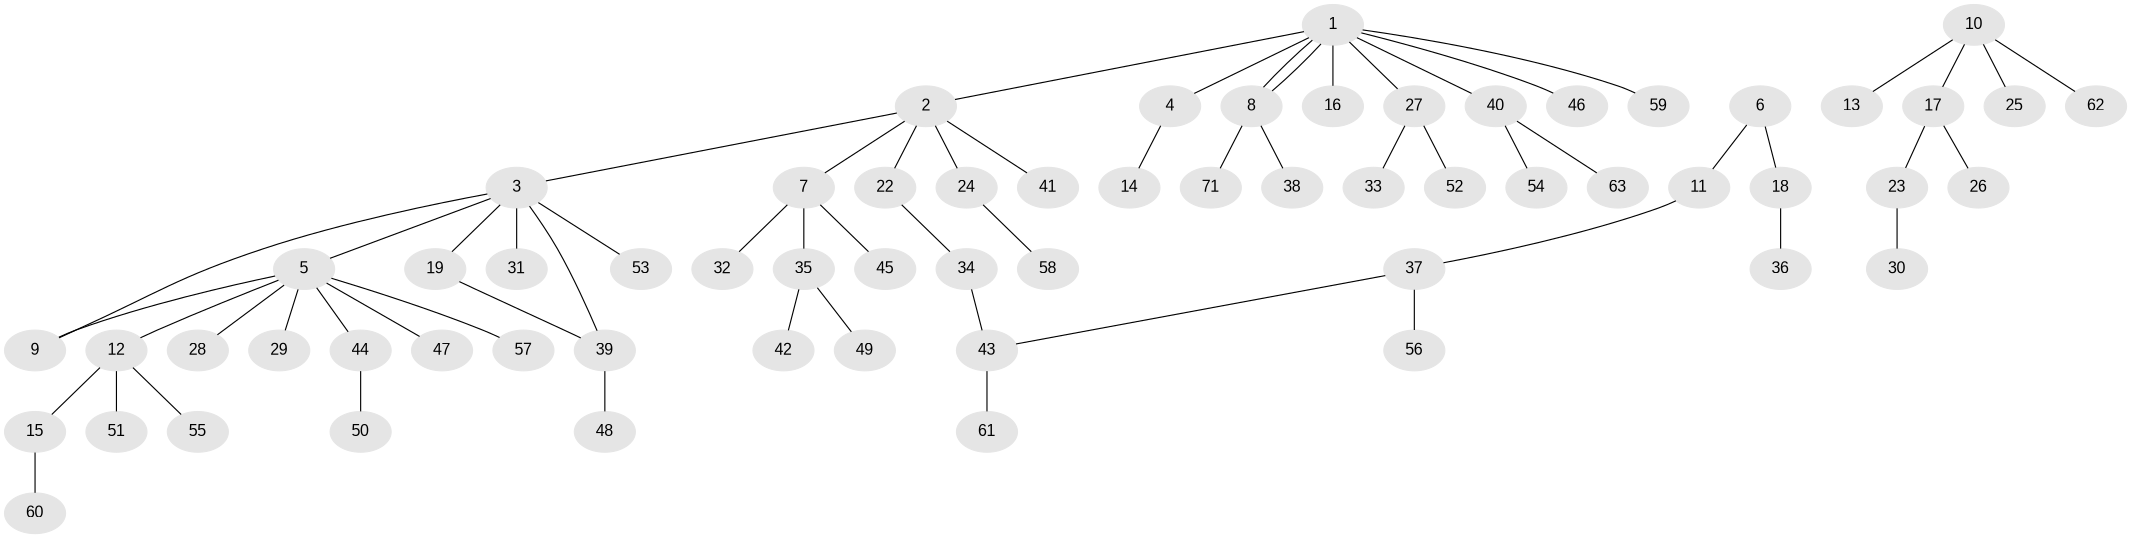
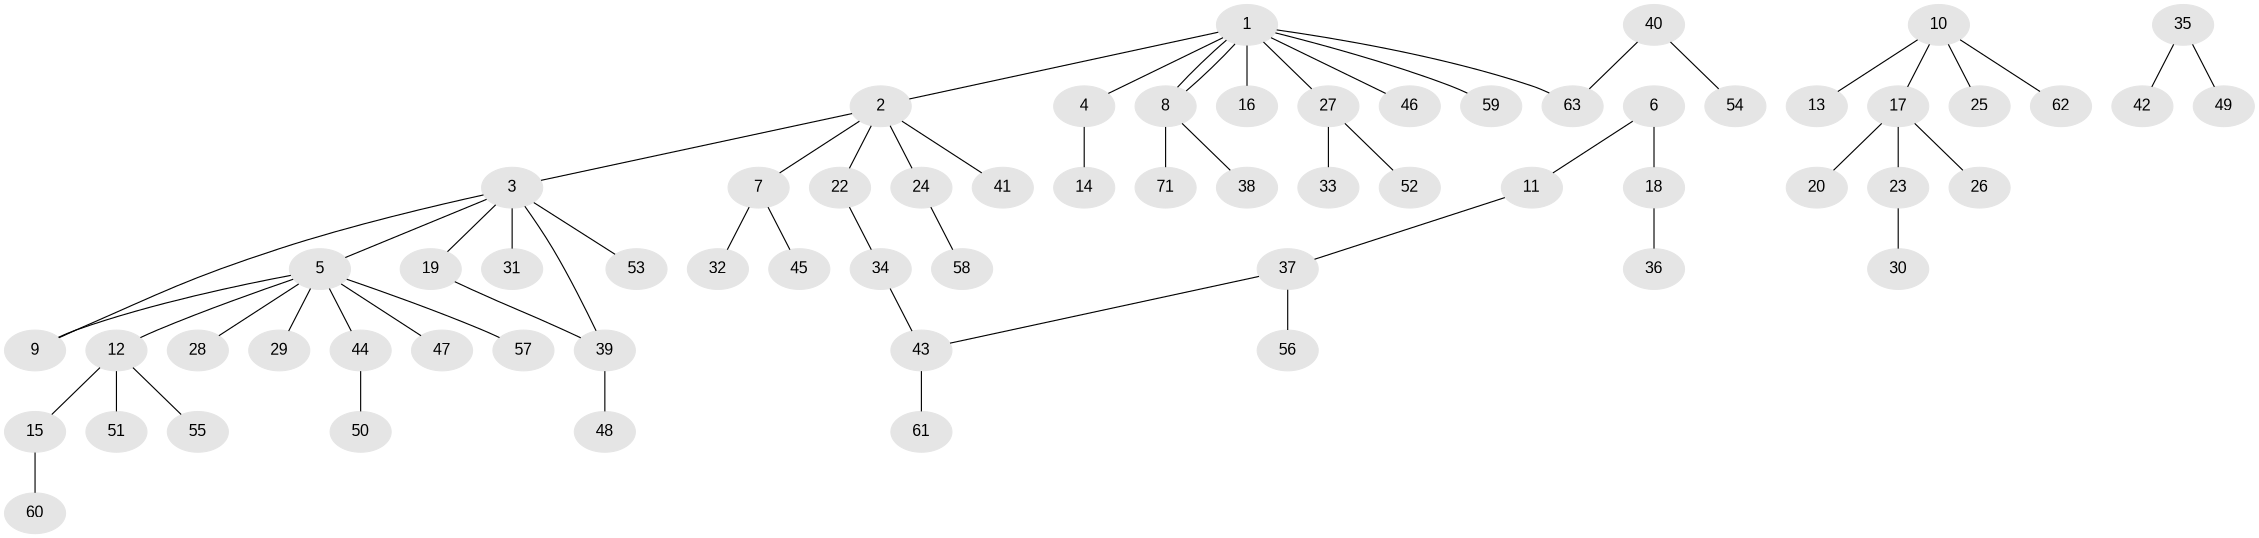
(1414, 66) -> (1415, 55)
none -> (1817, 188)
(804, 228) -> none
